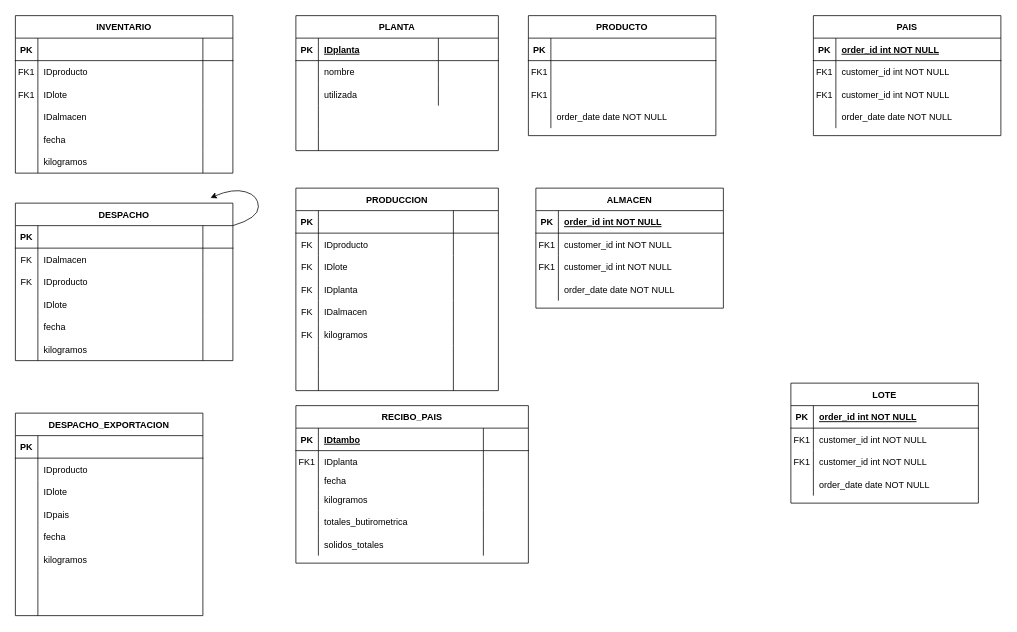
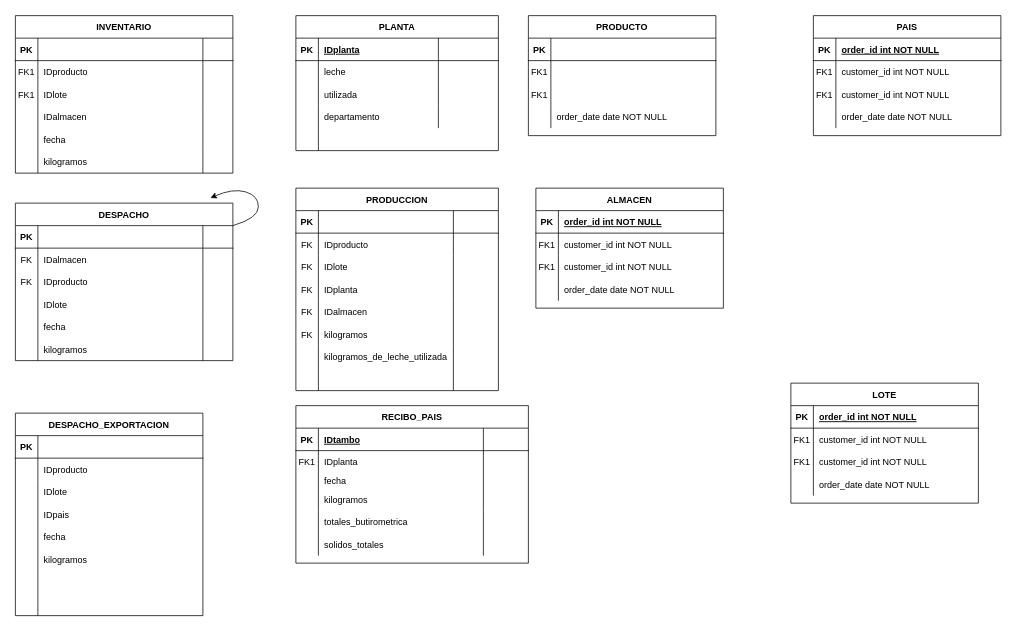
(339, 72) -> (335, 72)
none -> (378, 117)
none -> (386, 357)
